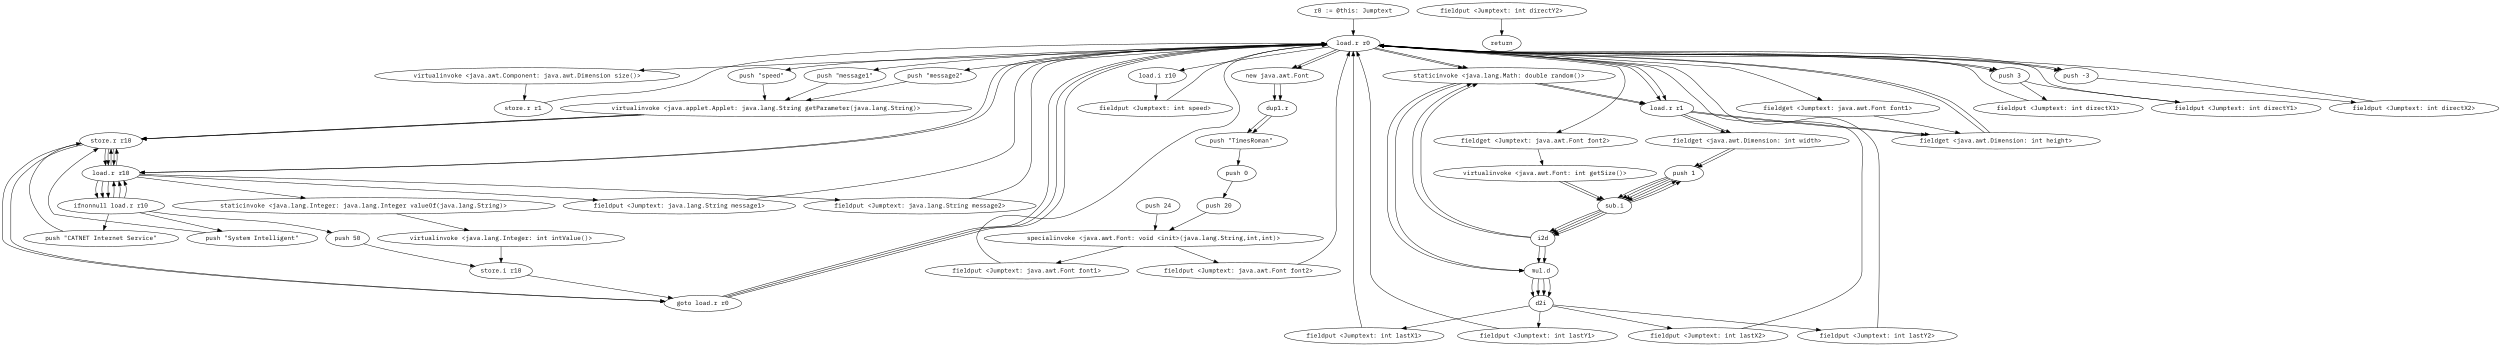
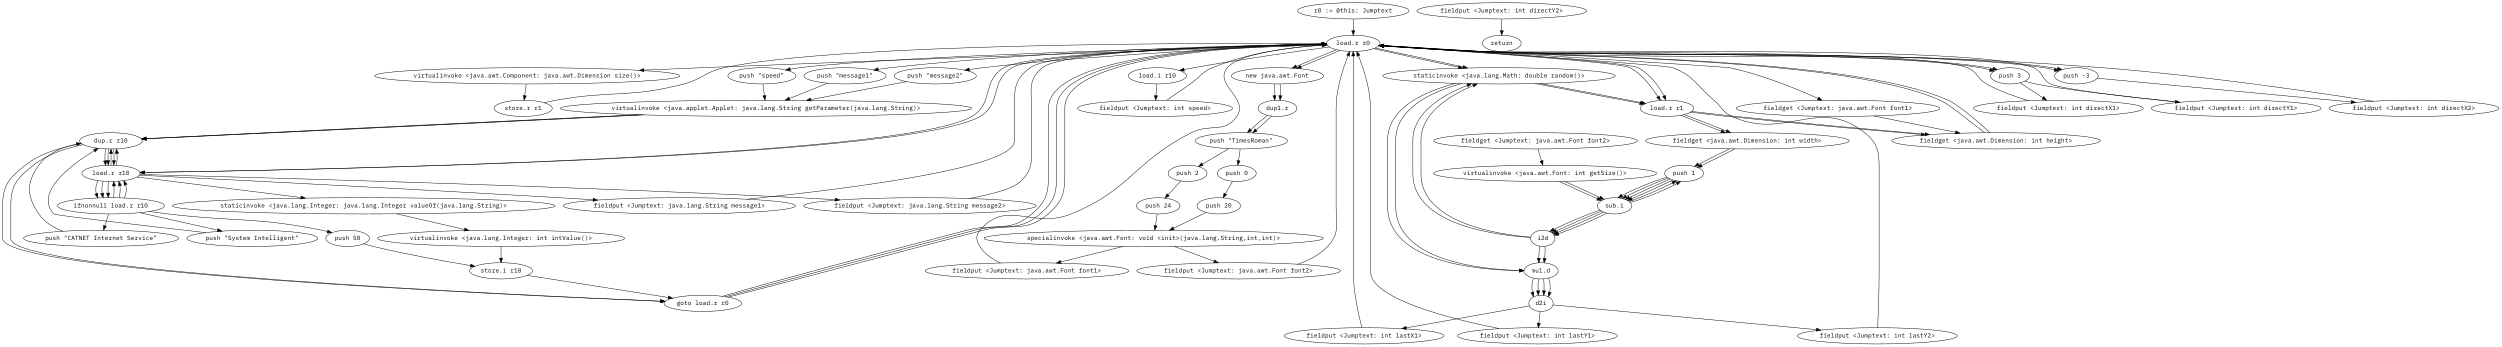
(1622, 73) -> none
(111, 141) -> (111, 141)
none -> (1188, 173)
(1708, 336) -> none
